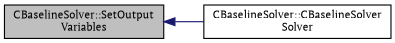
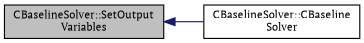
(297, 22) -> (282, 22)
